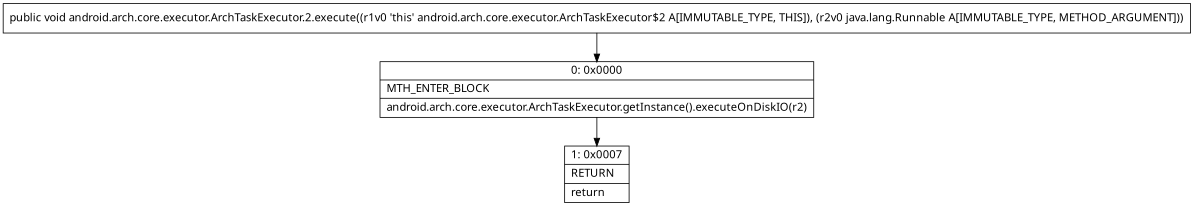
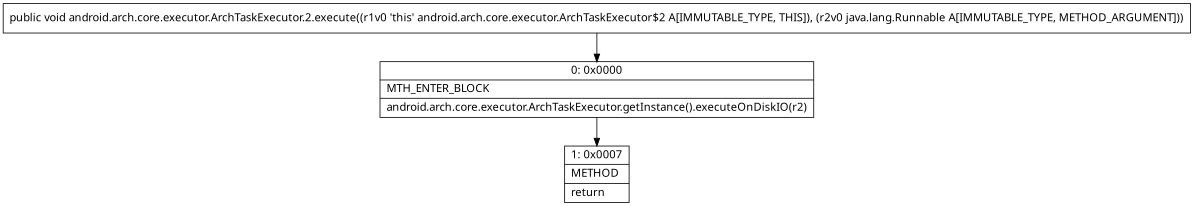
(593, 173) -> (595, 173)
